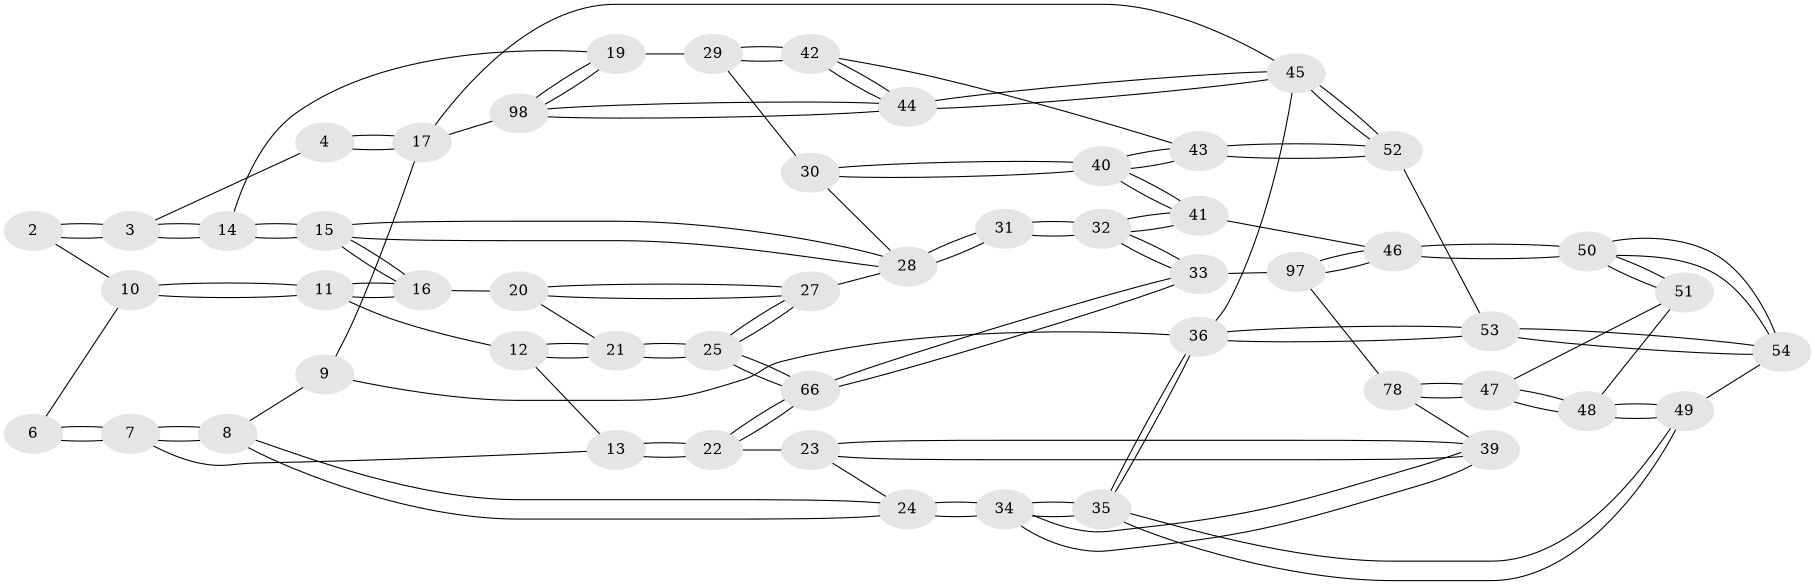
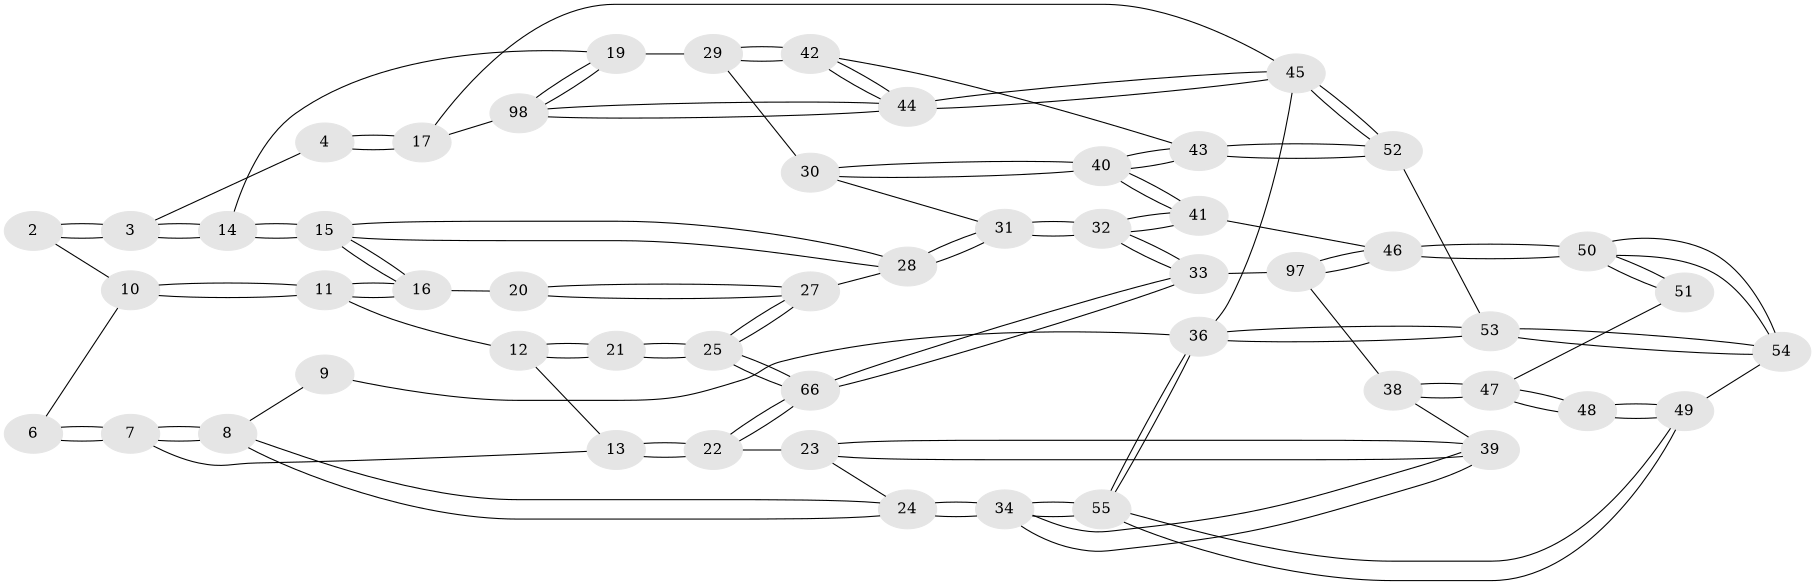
(859, 220) -> (908, 201)
(382, 250) -> none
(568, 321) -> none
(1633, 356) -> none
(1393, 391) -> (1393, 391)
(1102, 509) -> (1102, 509)
